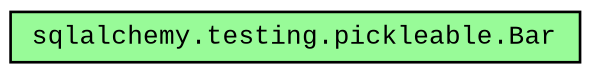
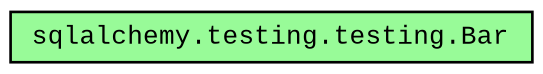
(295, 37) -> (271, 37)
